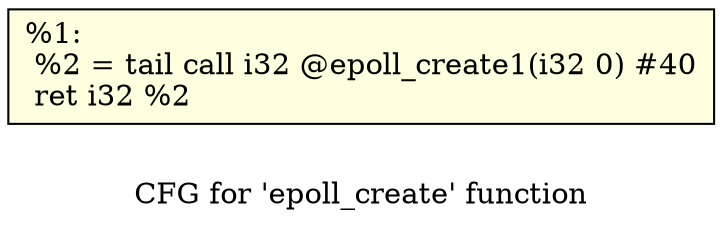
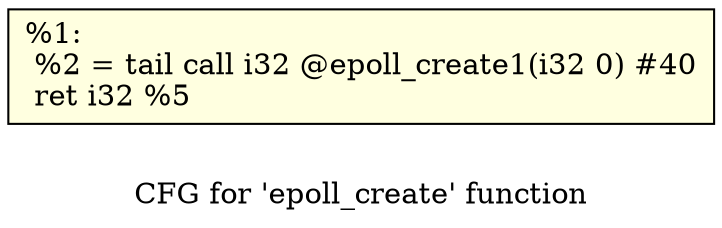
(108, 97) -> (108, 97)
